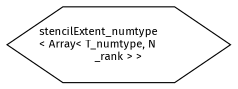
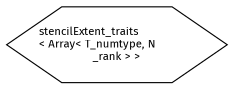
(119, 45) -> (117, 45)
